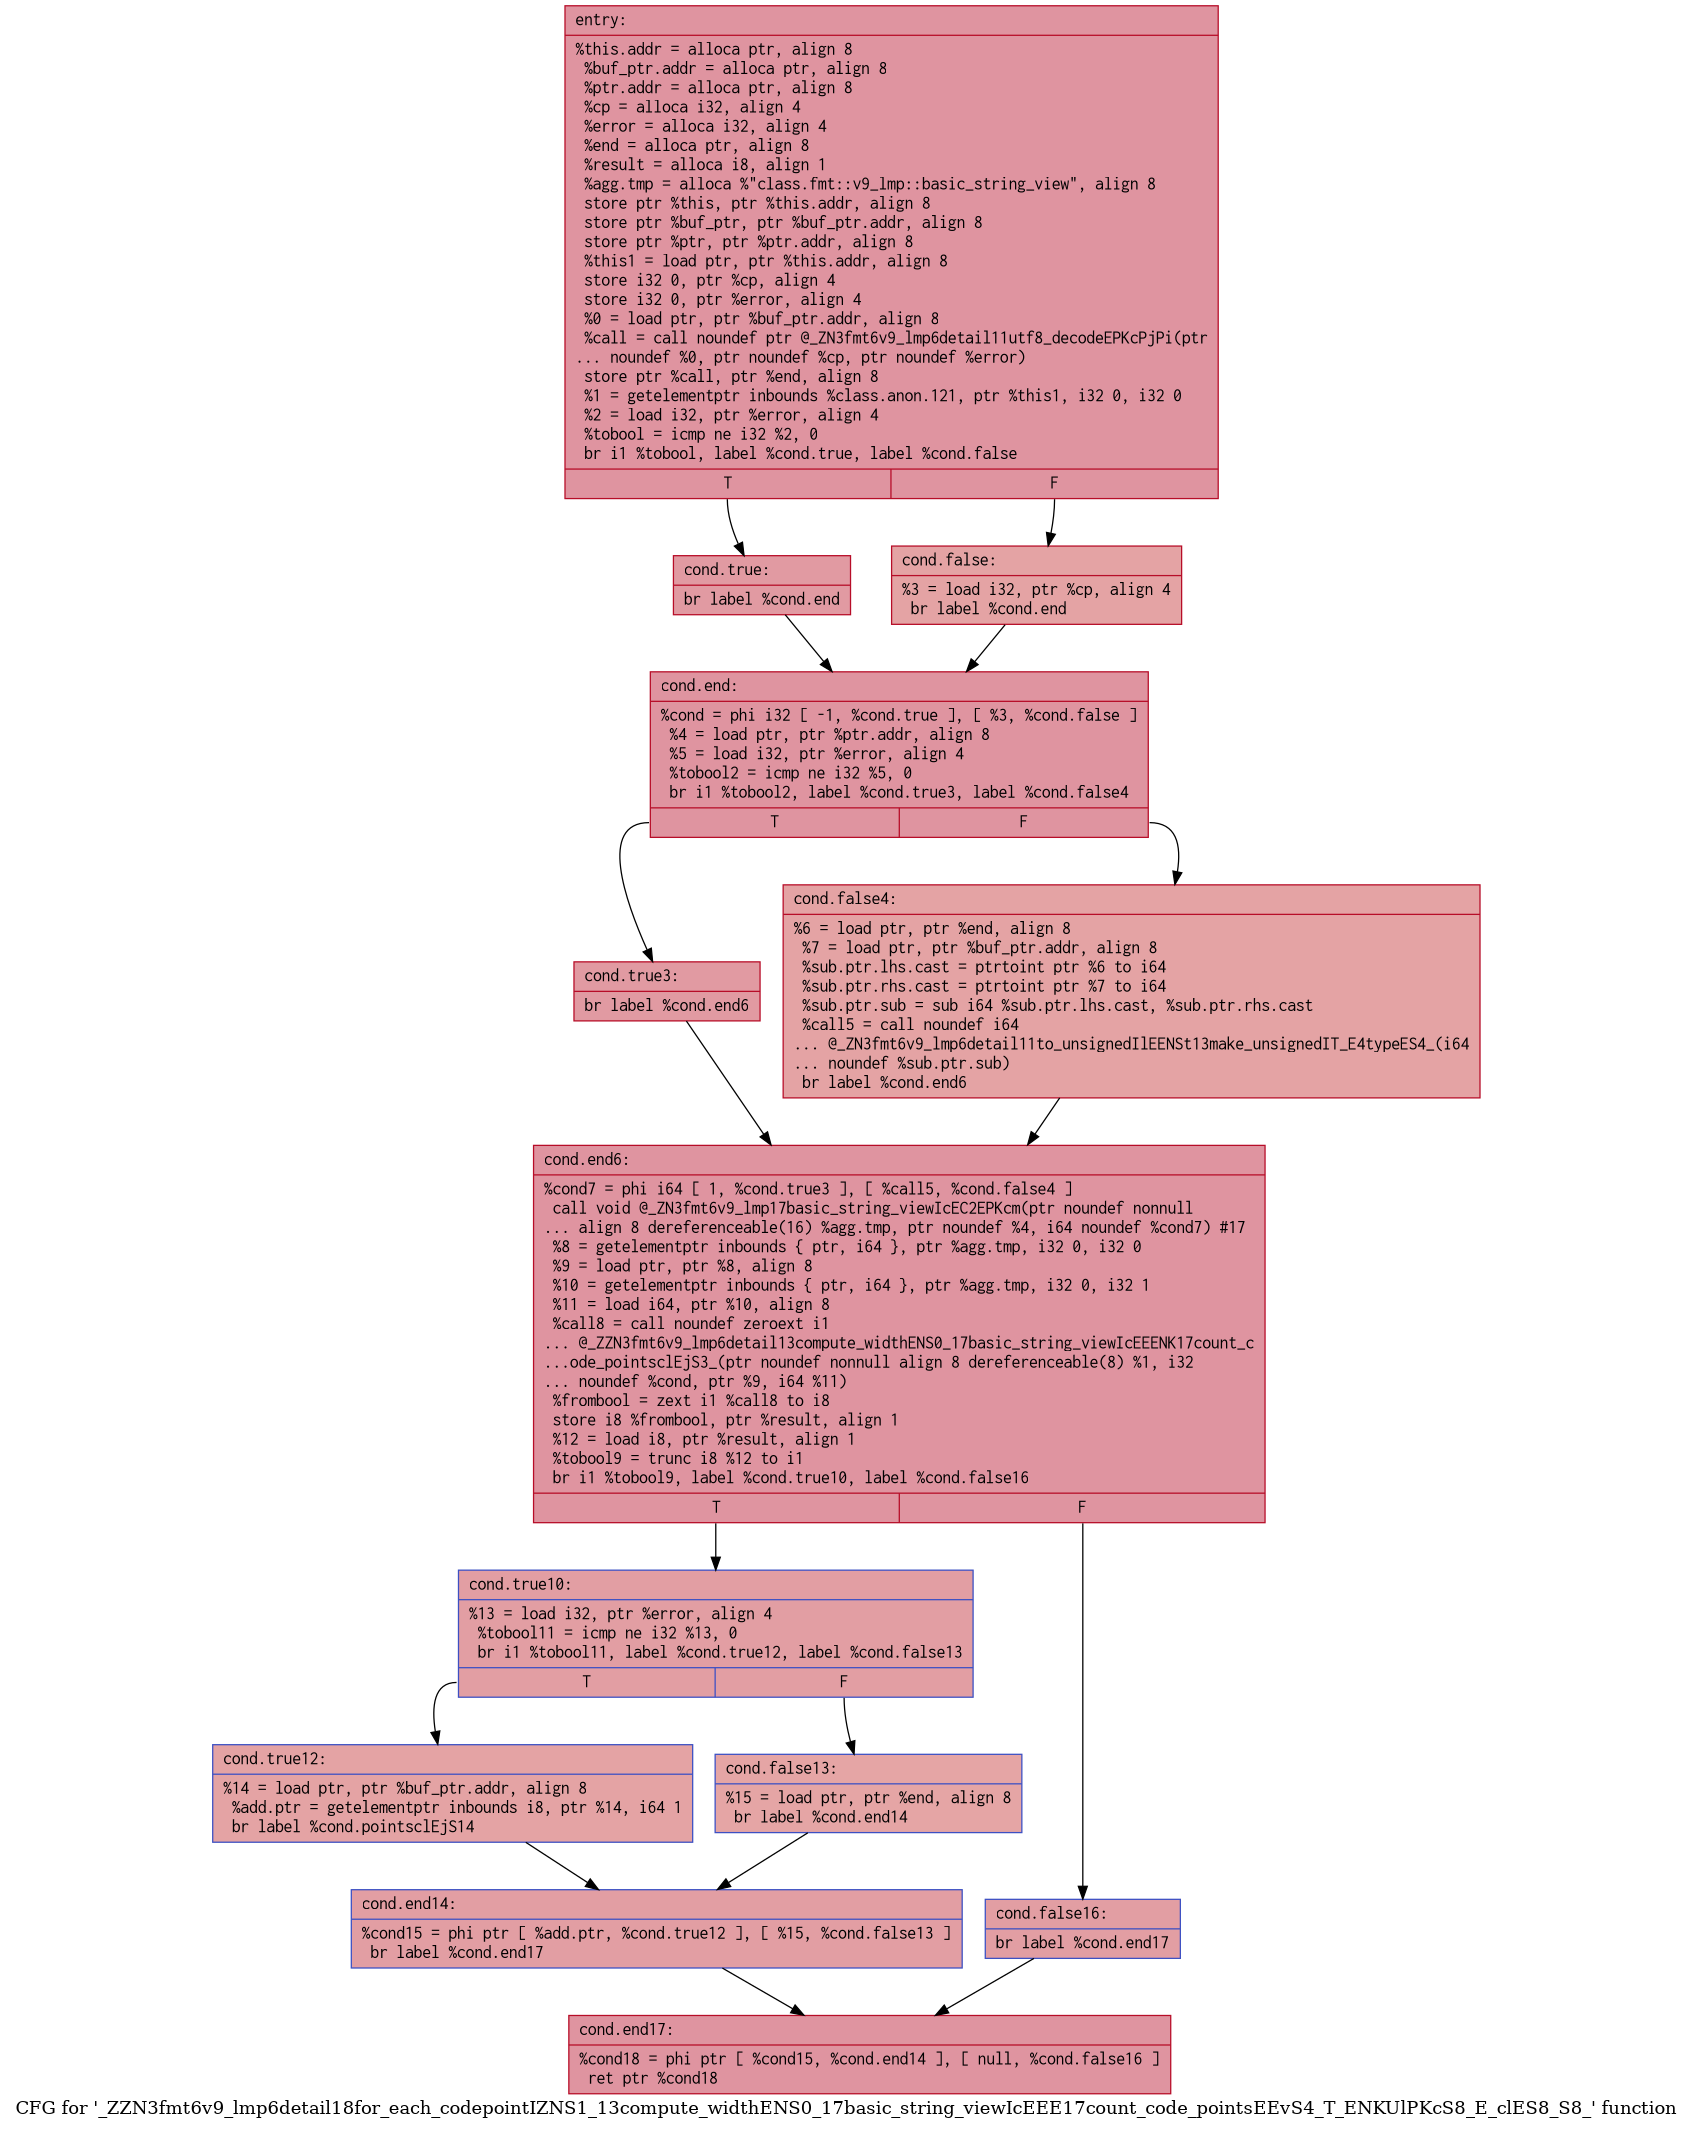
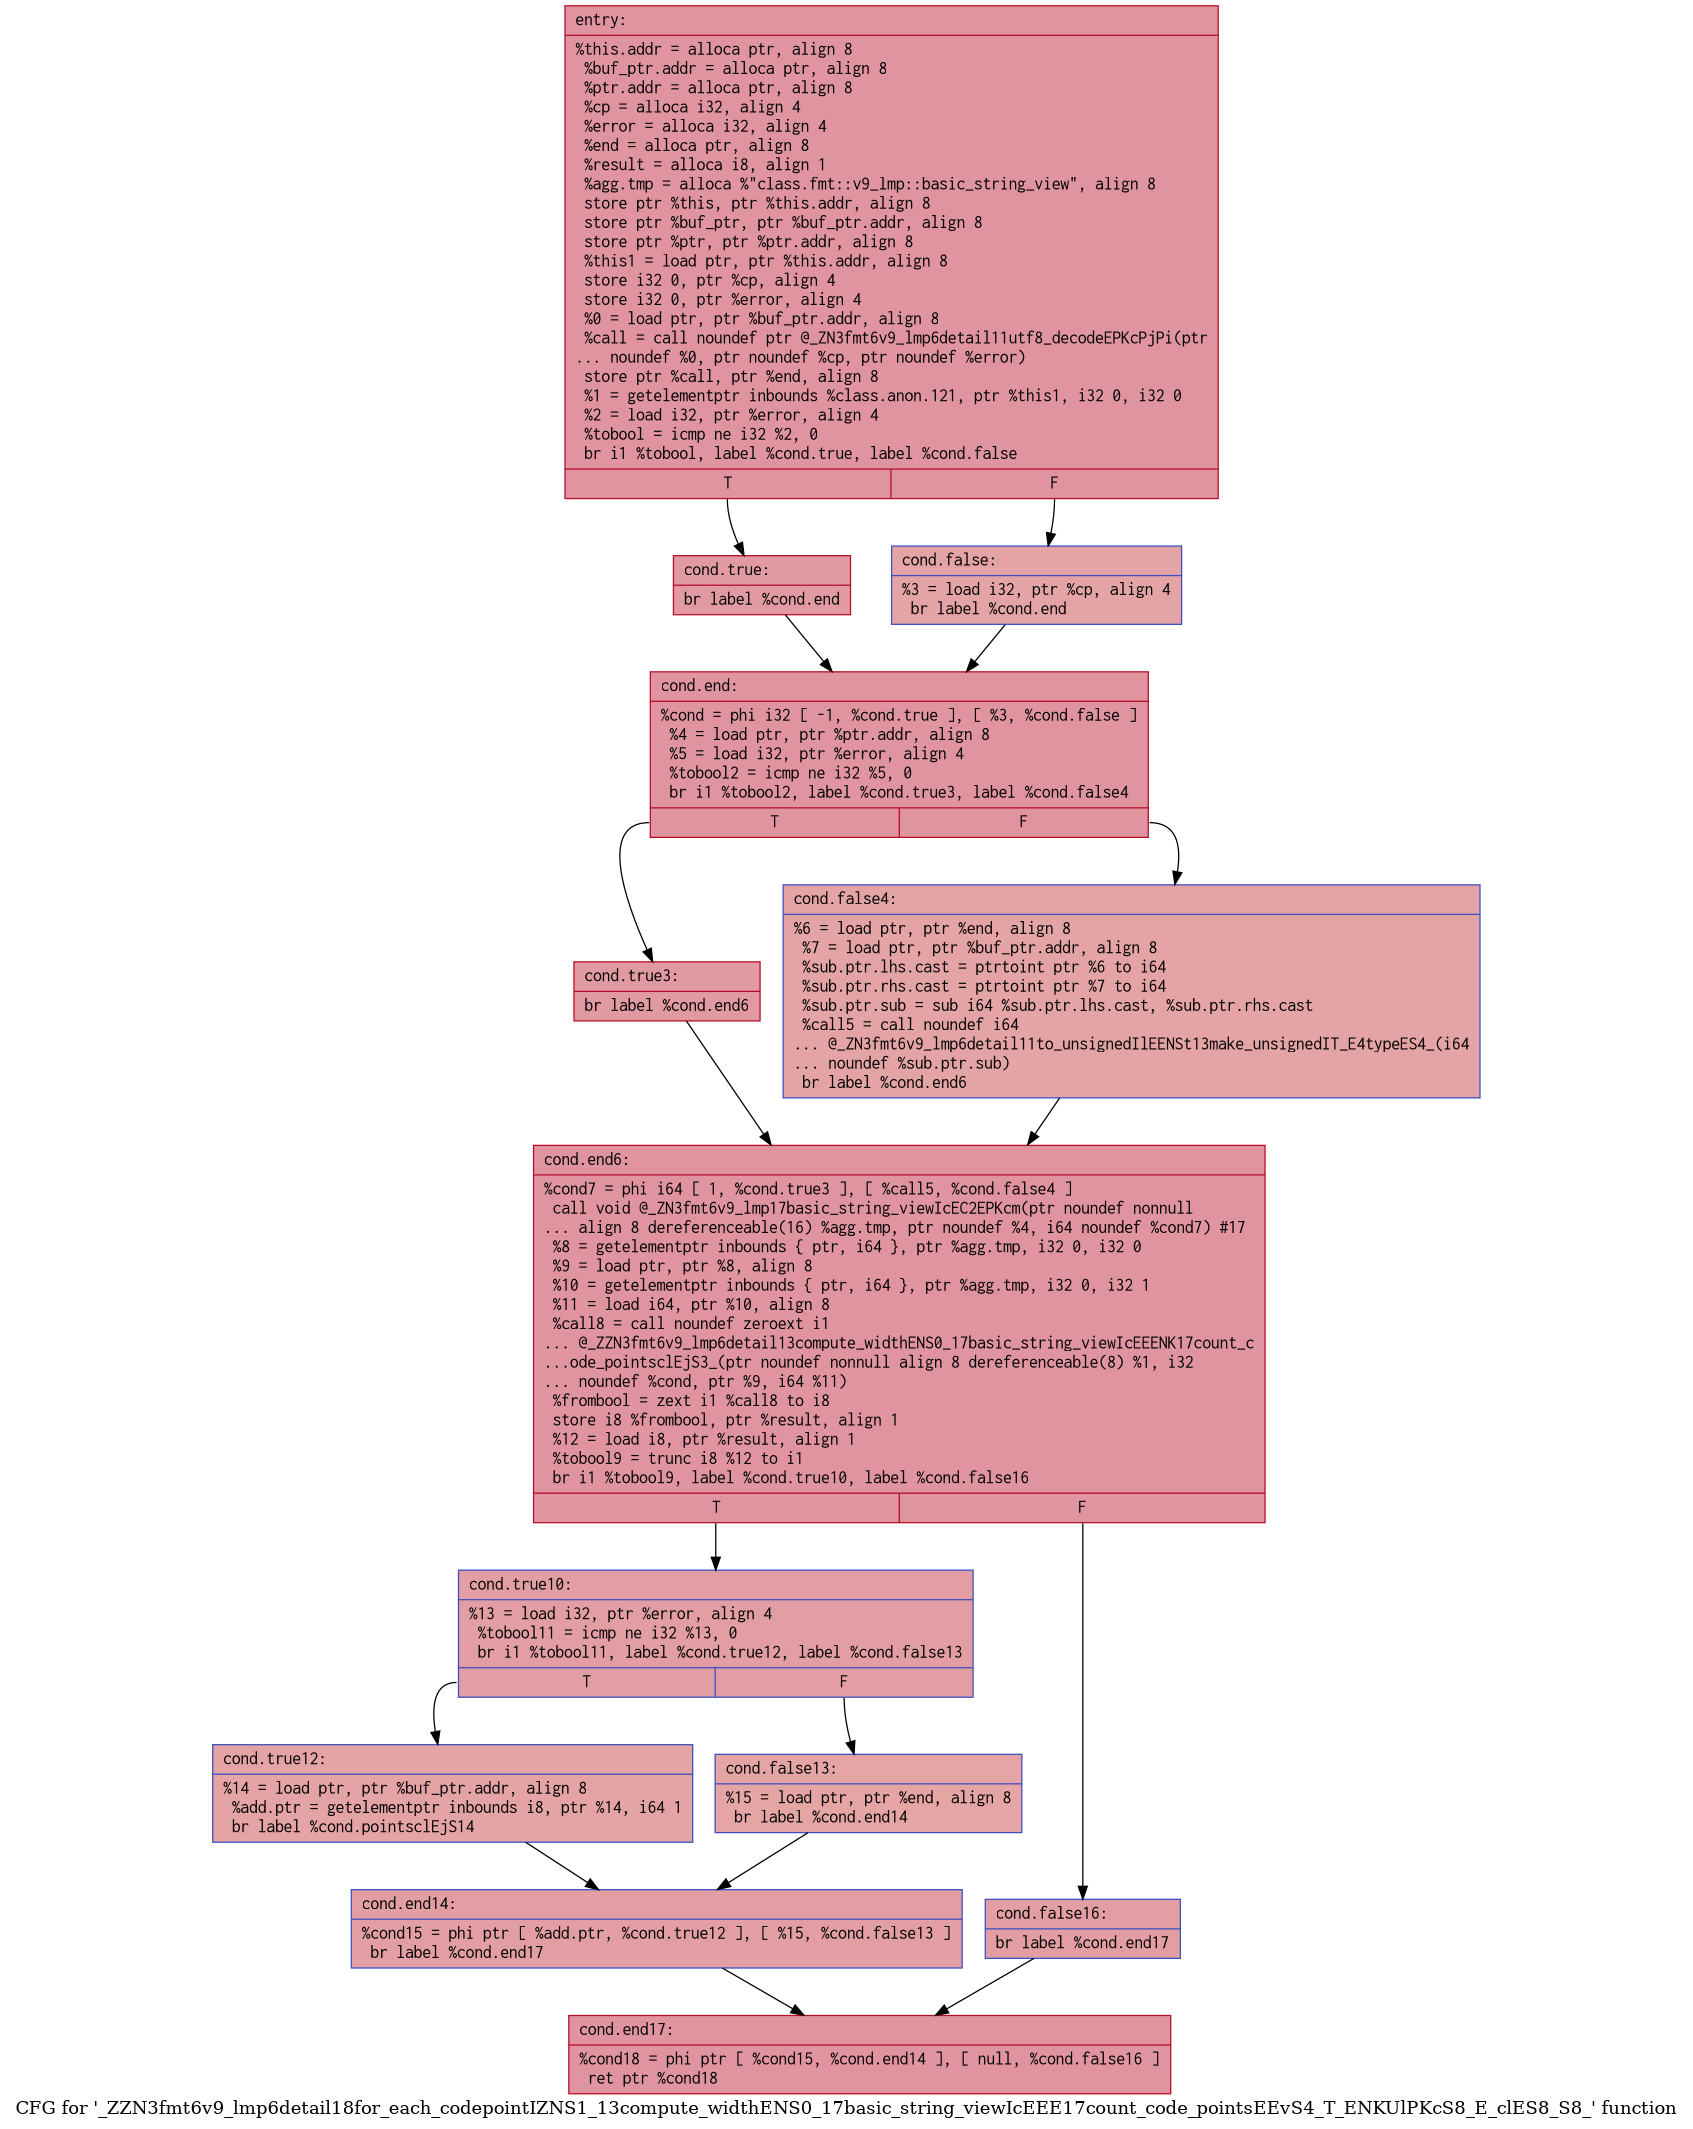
(1037, 585) -> (1037, 585)
(1132, 991) -> (1132, 991)
